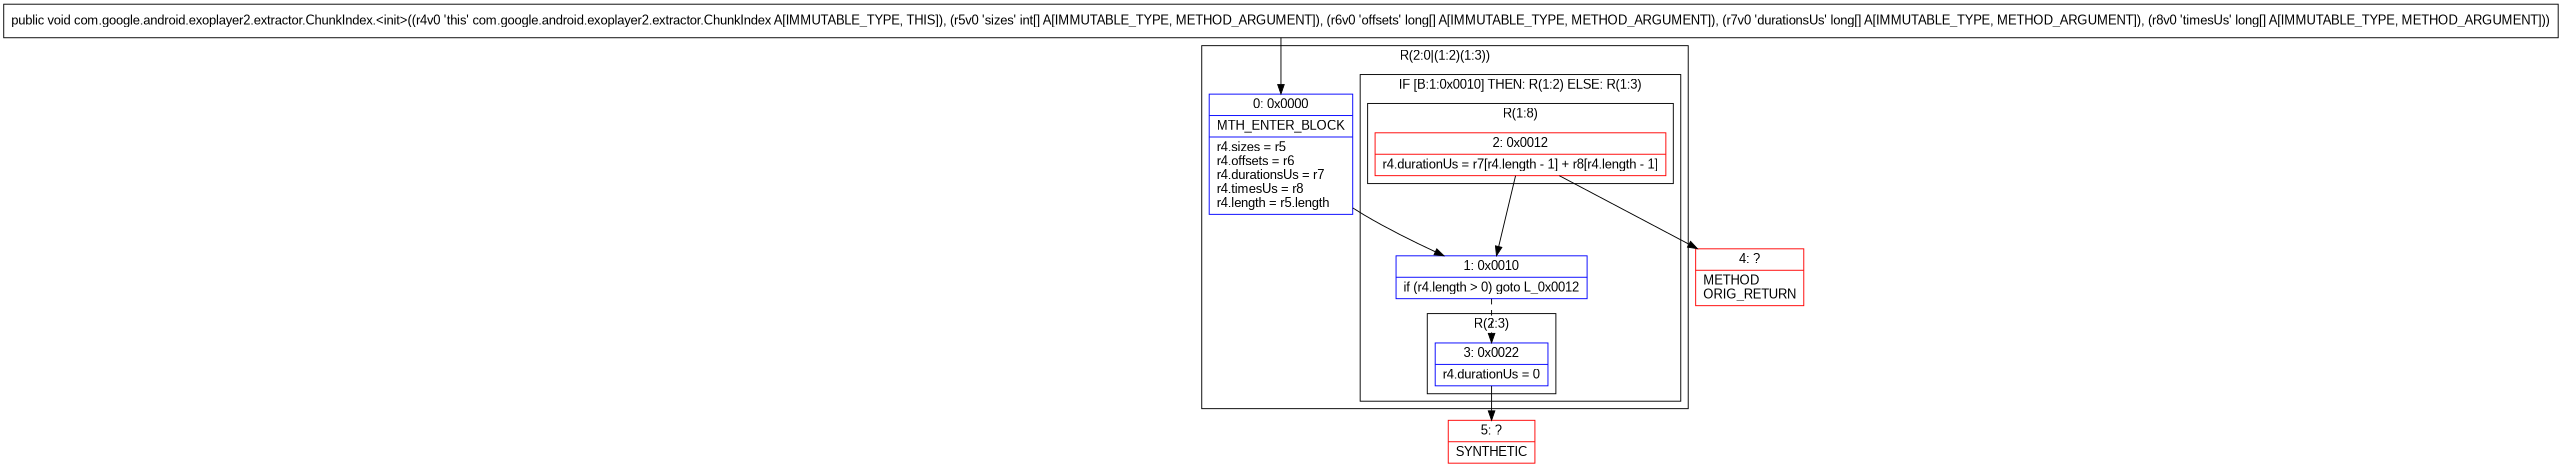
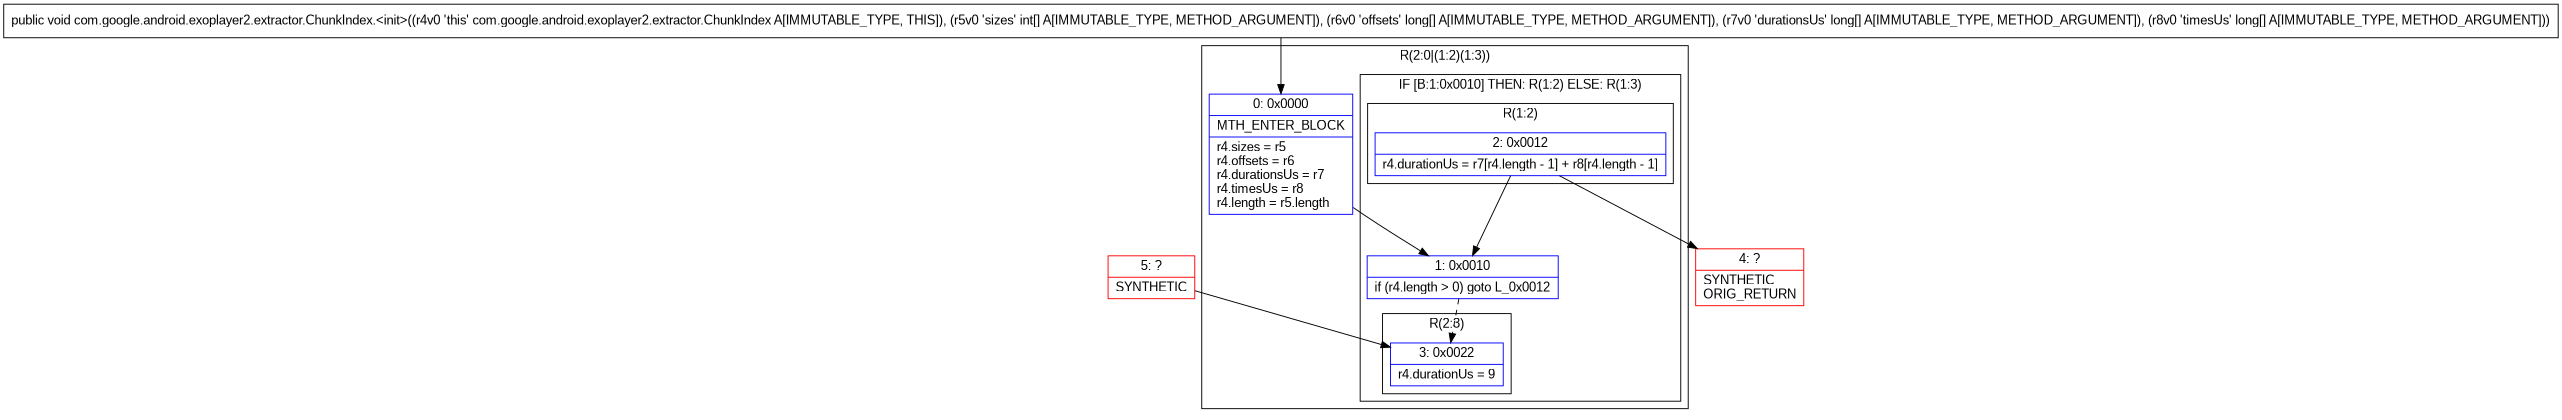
(1520, 114) -> (1520, 114)
(1520, 154) -> (1520, 154)
(1732, 281) -> (1739, 281)
(1492, 375) -> (1447, 375)
(1492, 398) -> (1288, 318)
